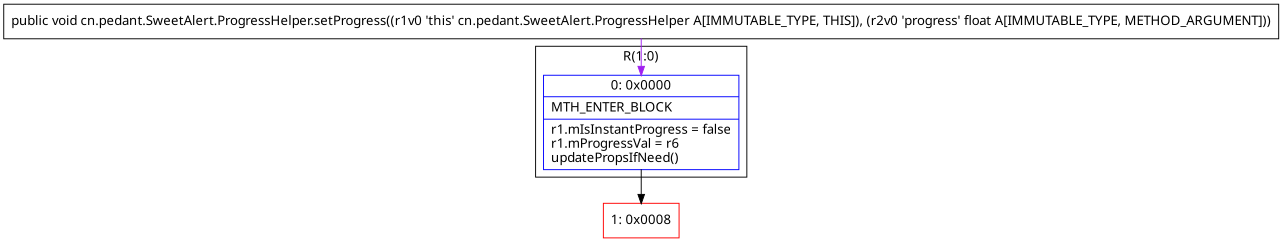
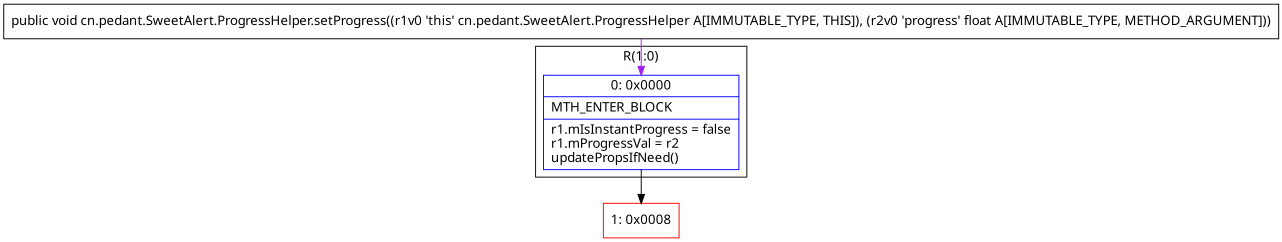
(616, 144) -> (616, 144)
